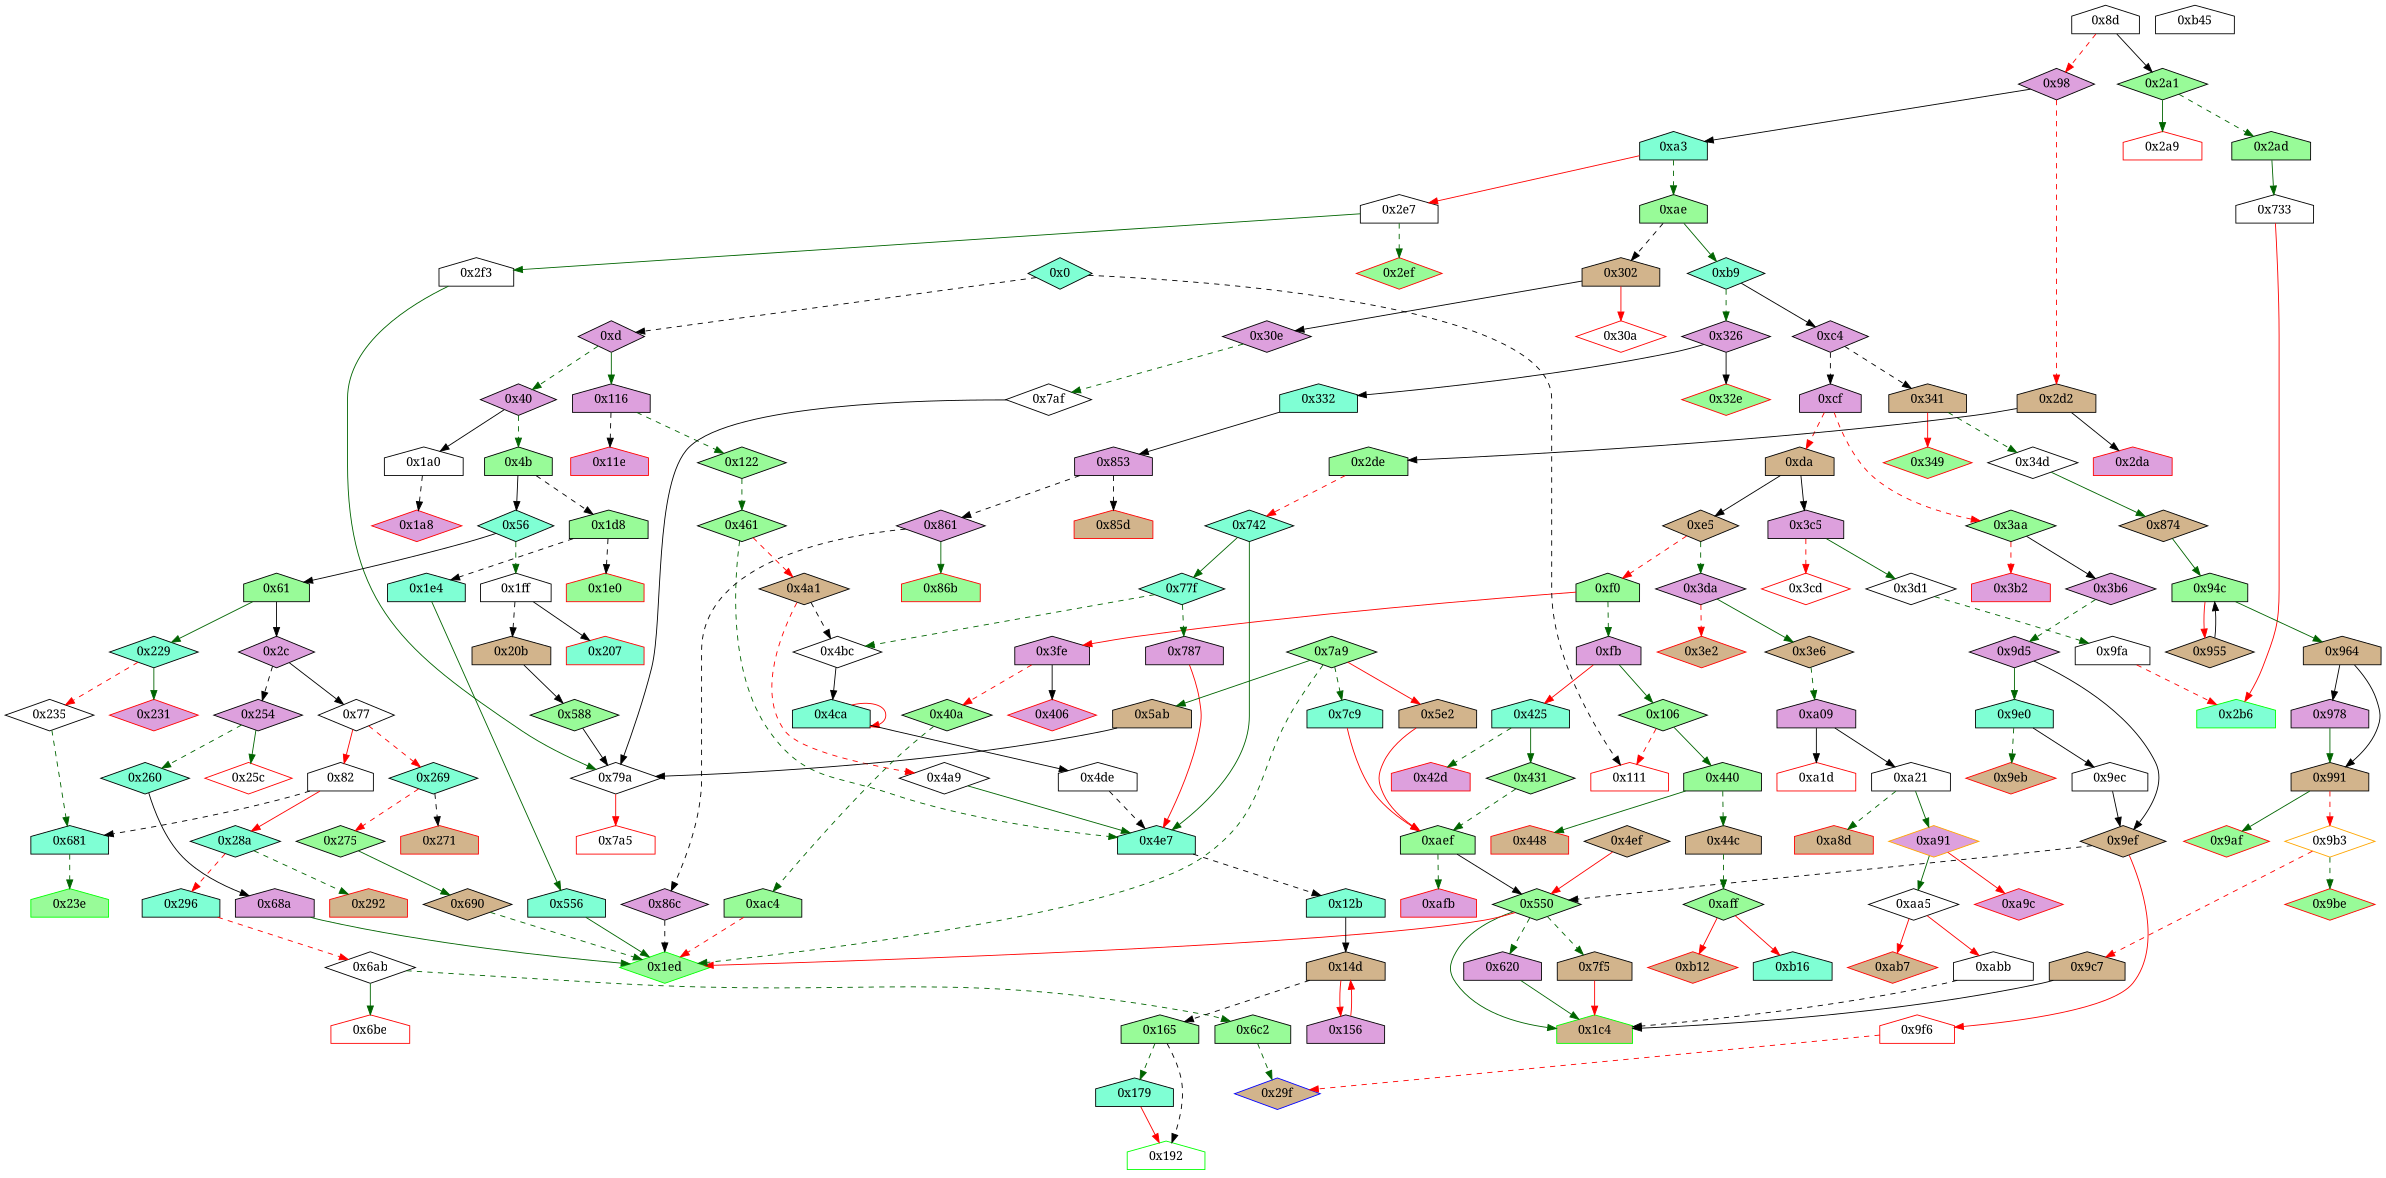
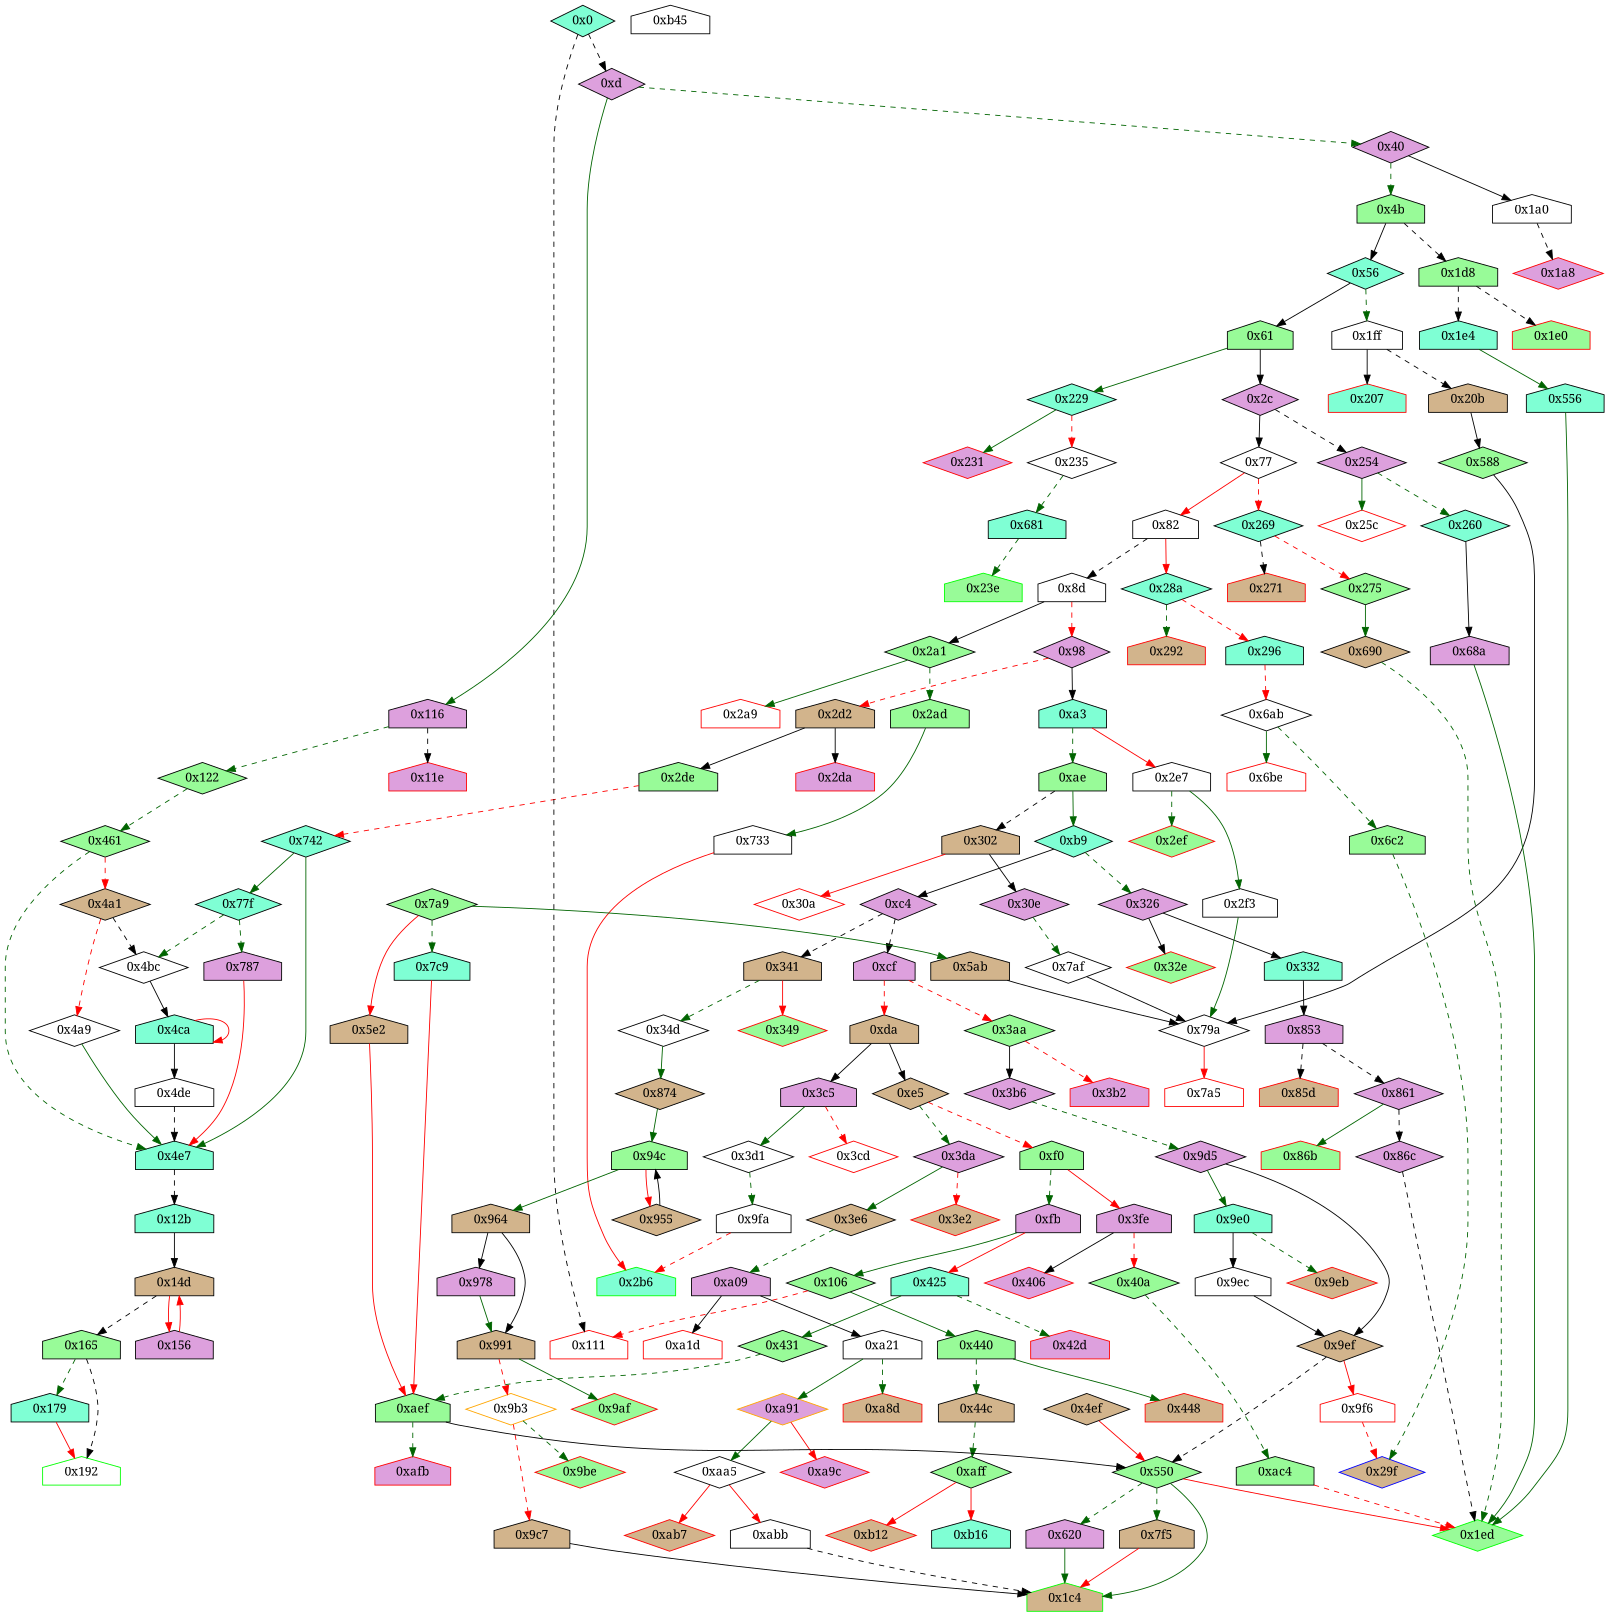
(212, 815) -> (1121, 556)
(1072, 904) -> none
